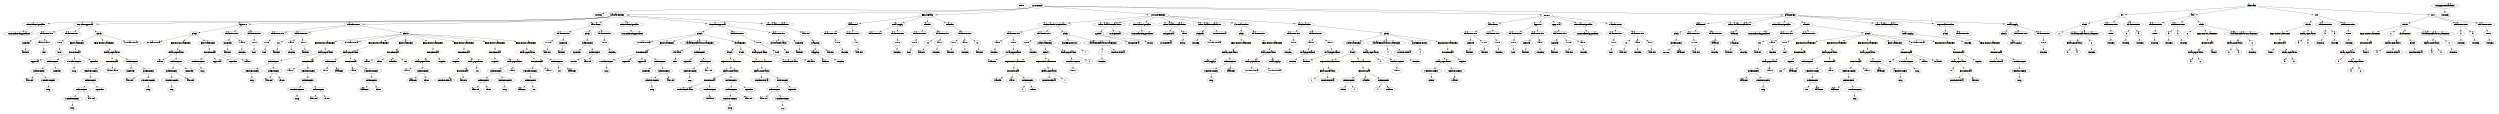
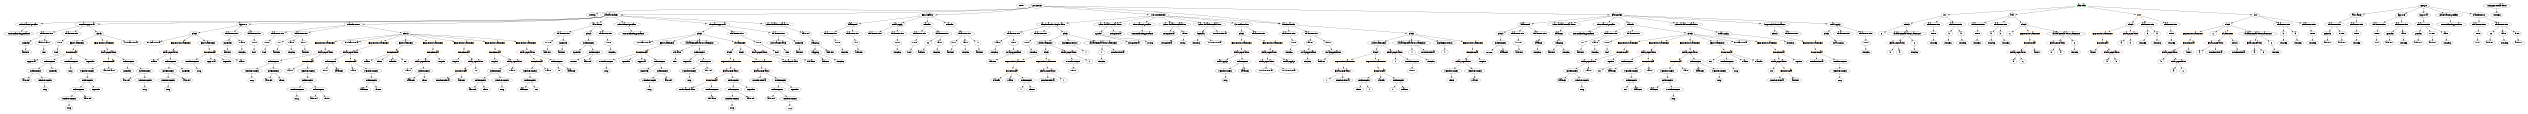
(1293, 10) -> (1162, 12)
(1945, 24) -> (1775, 24)
